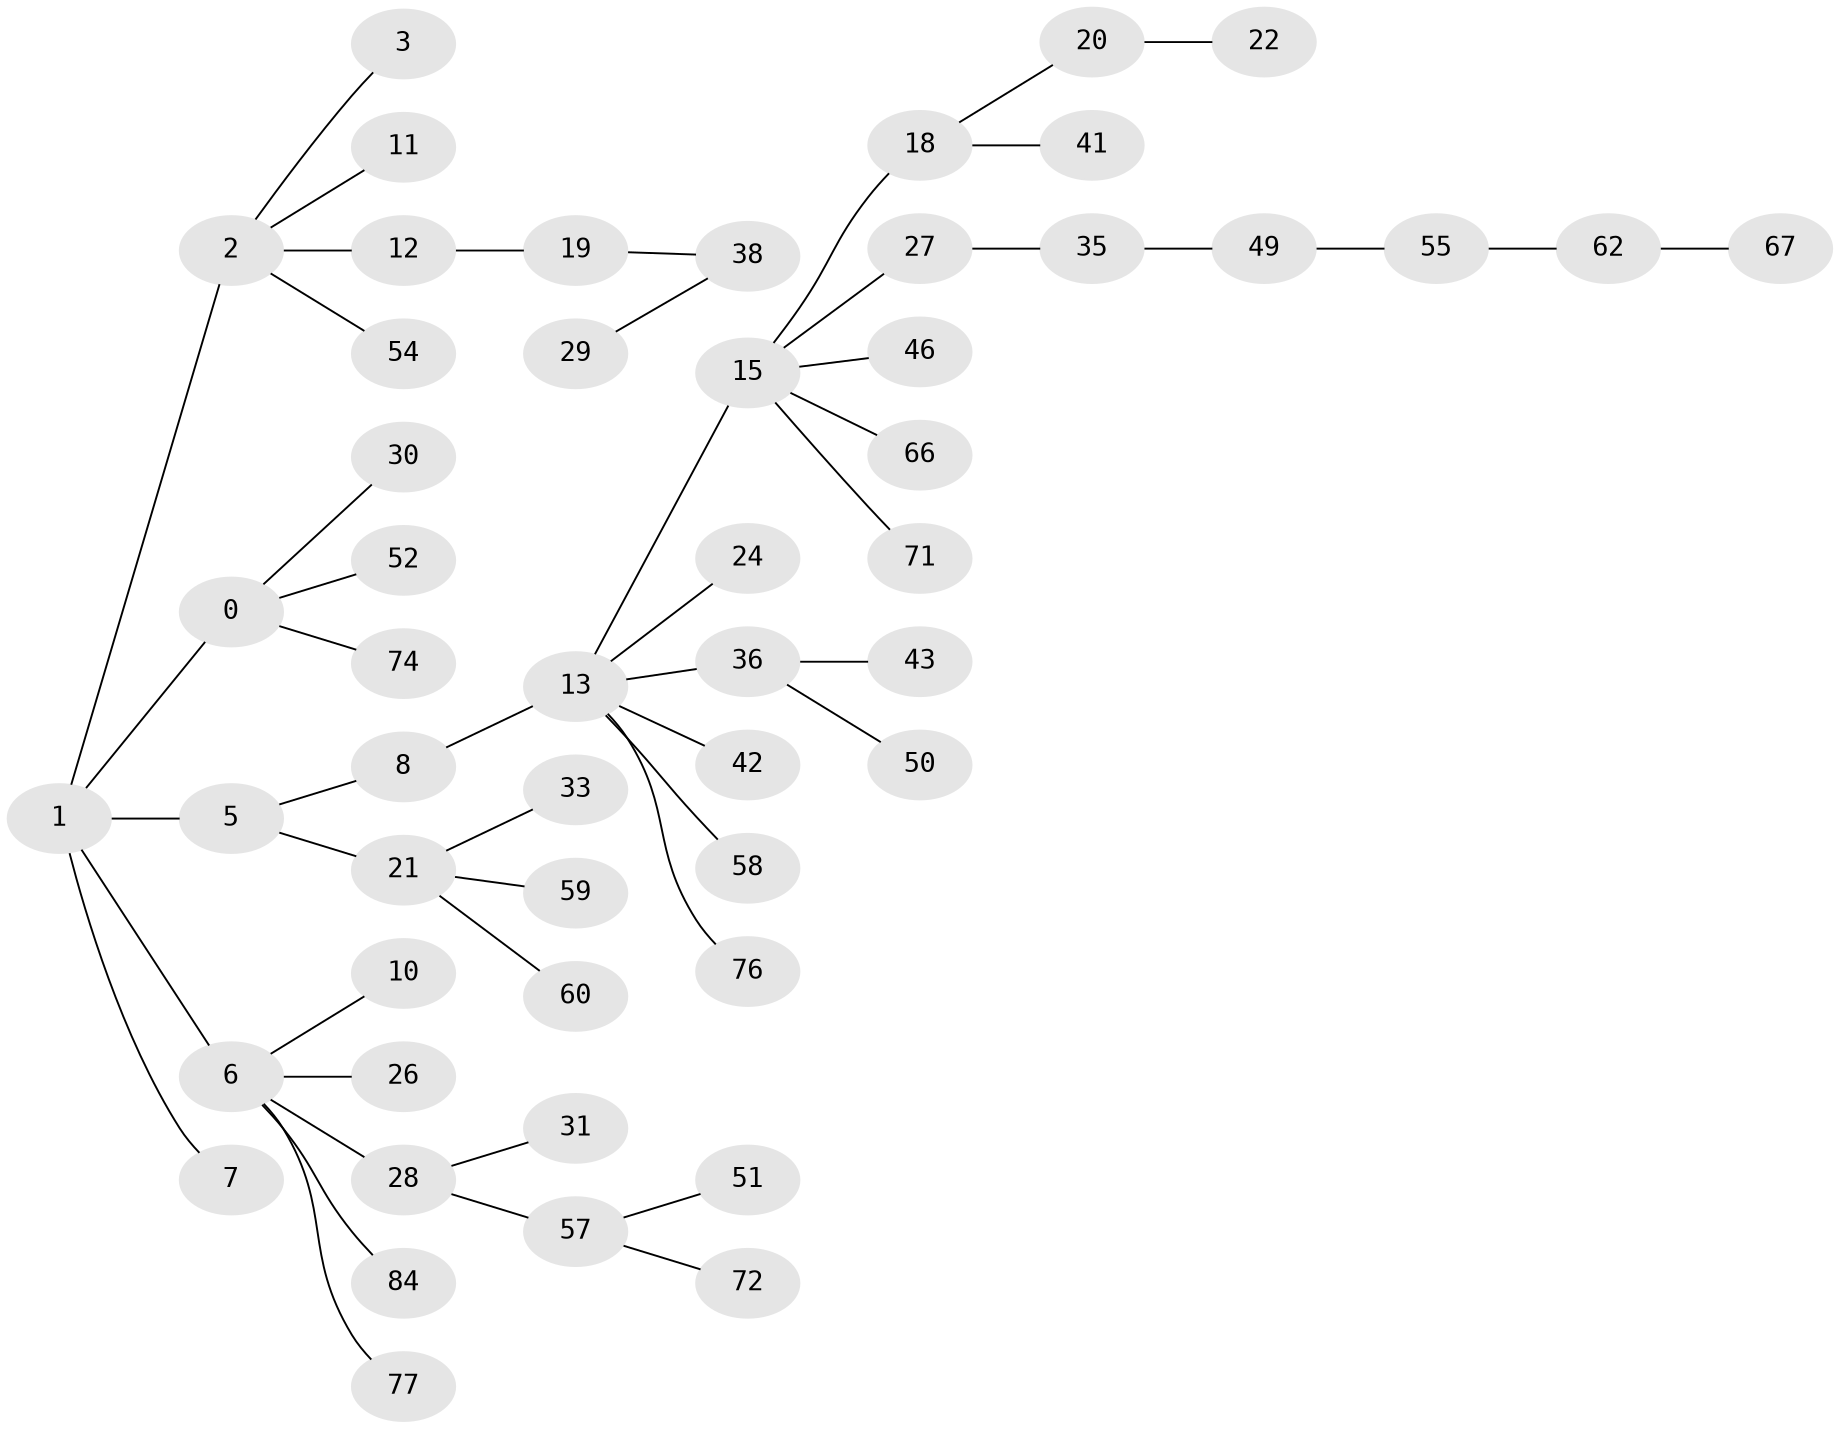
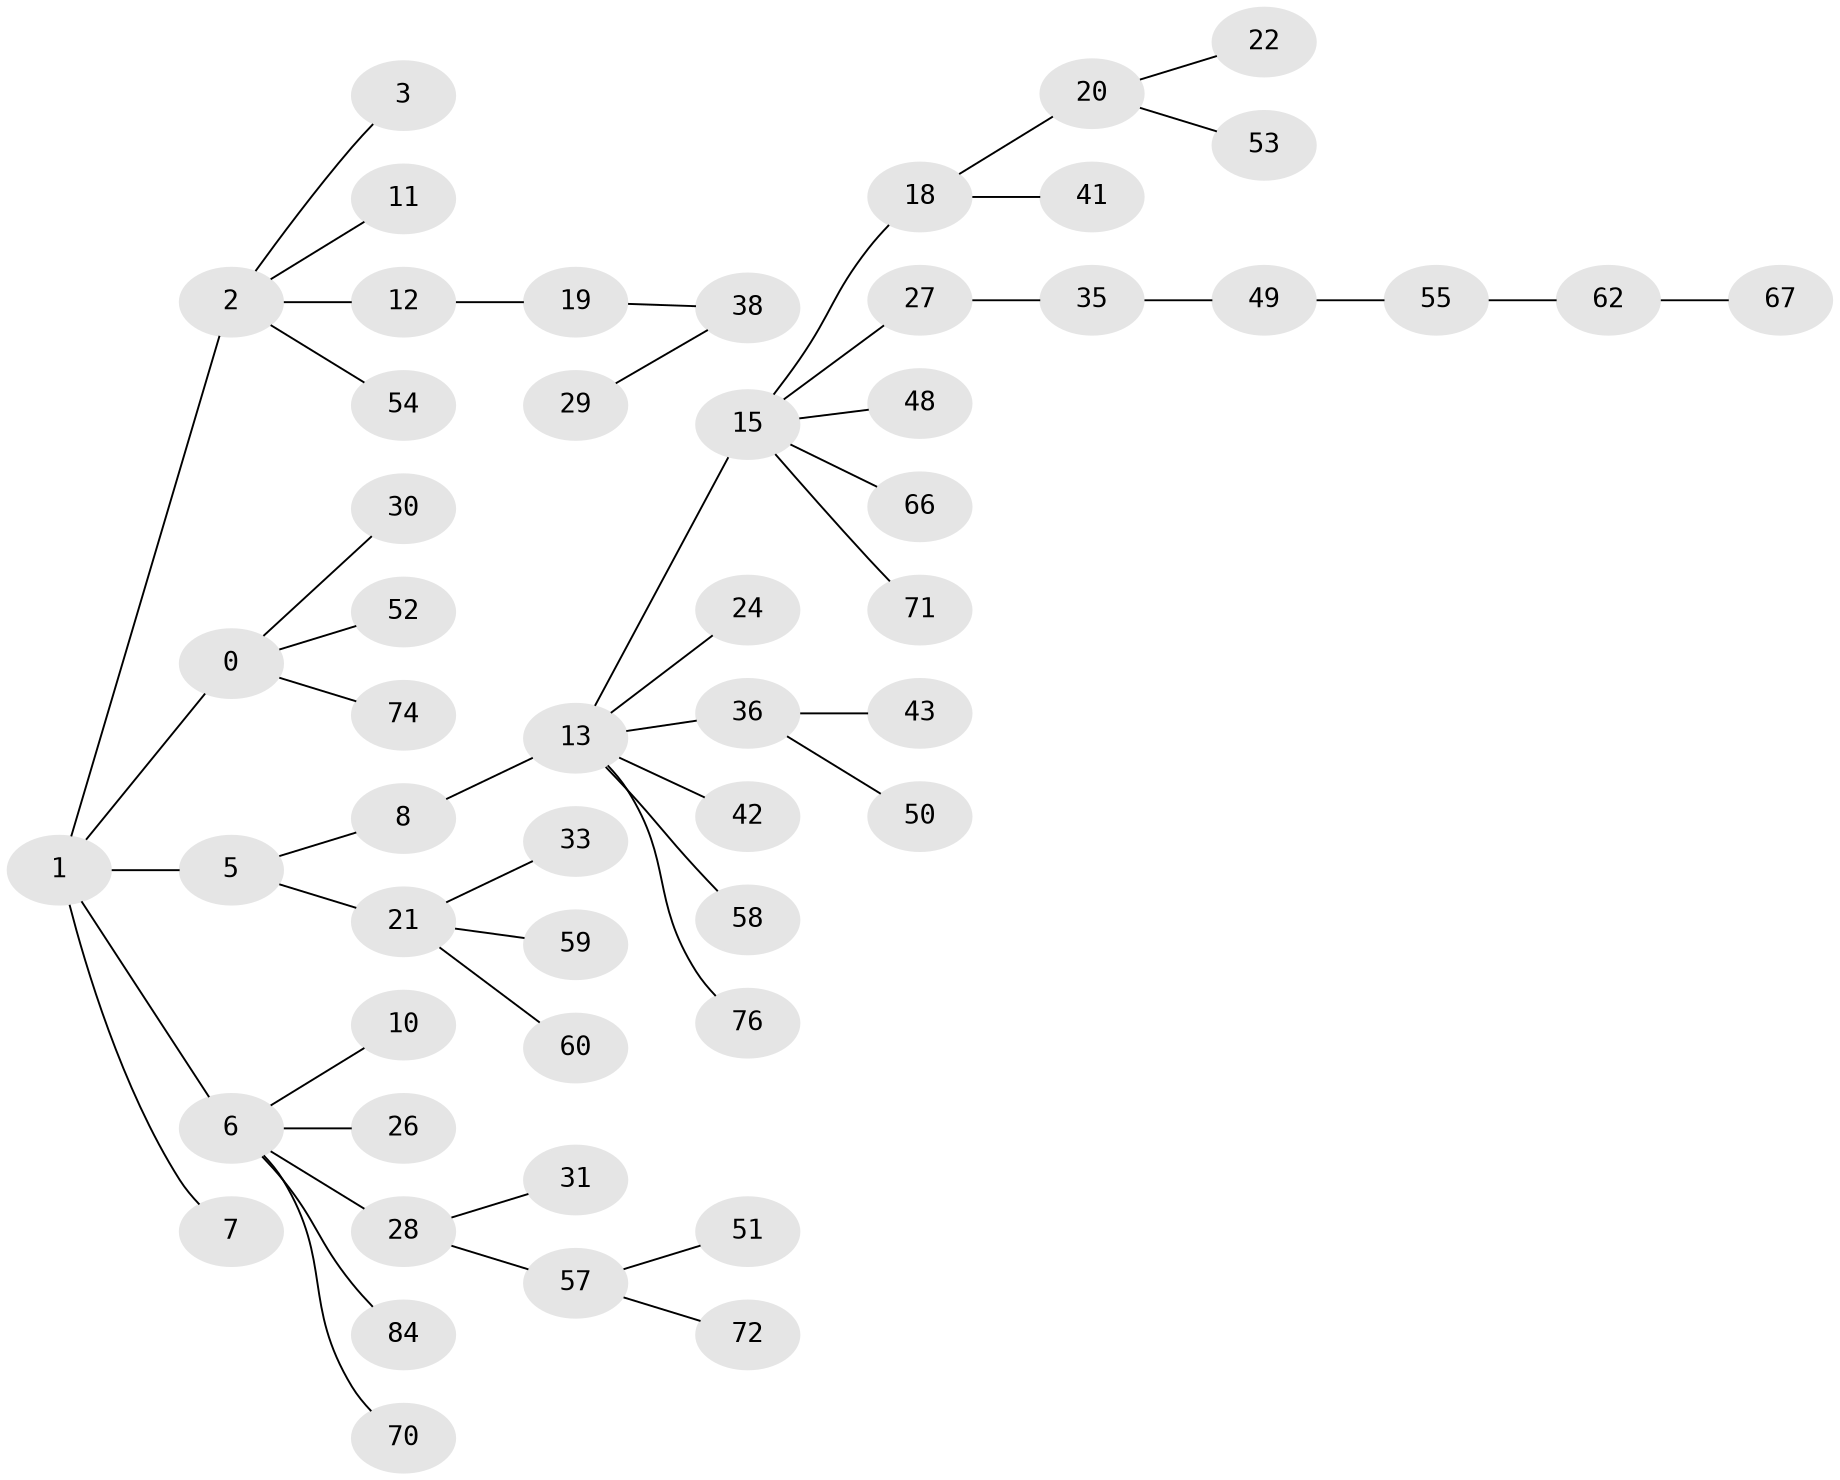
none -> (1264, 145)
(920, 352) -> (920, 404)
(404, 1387) -> (404, 1438)
